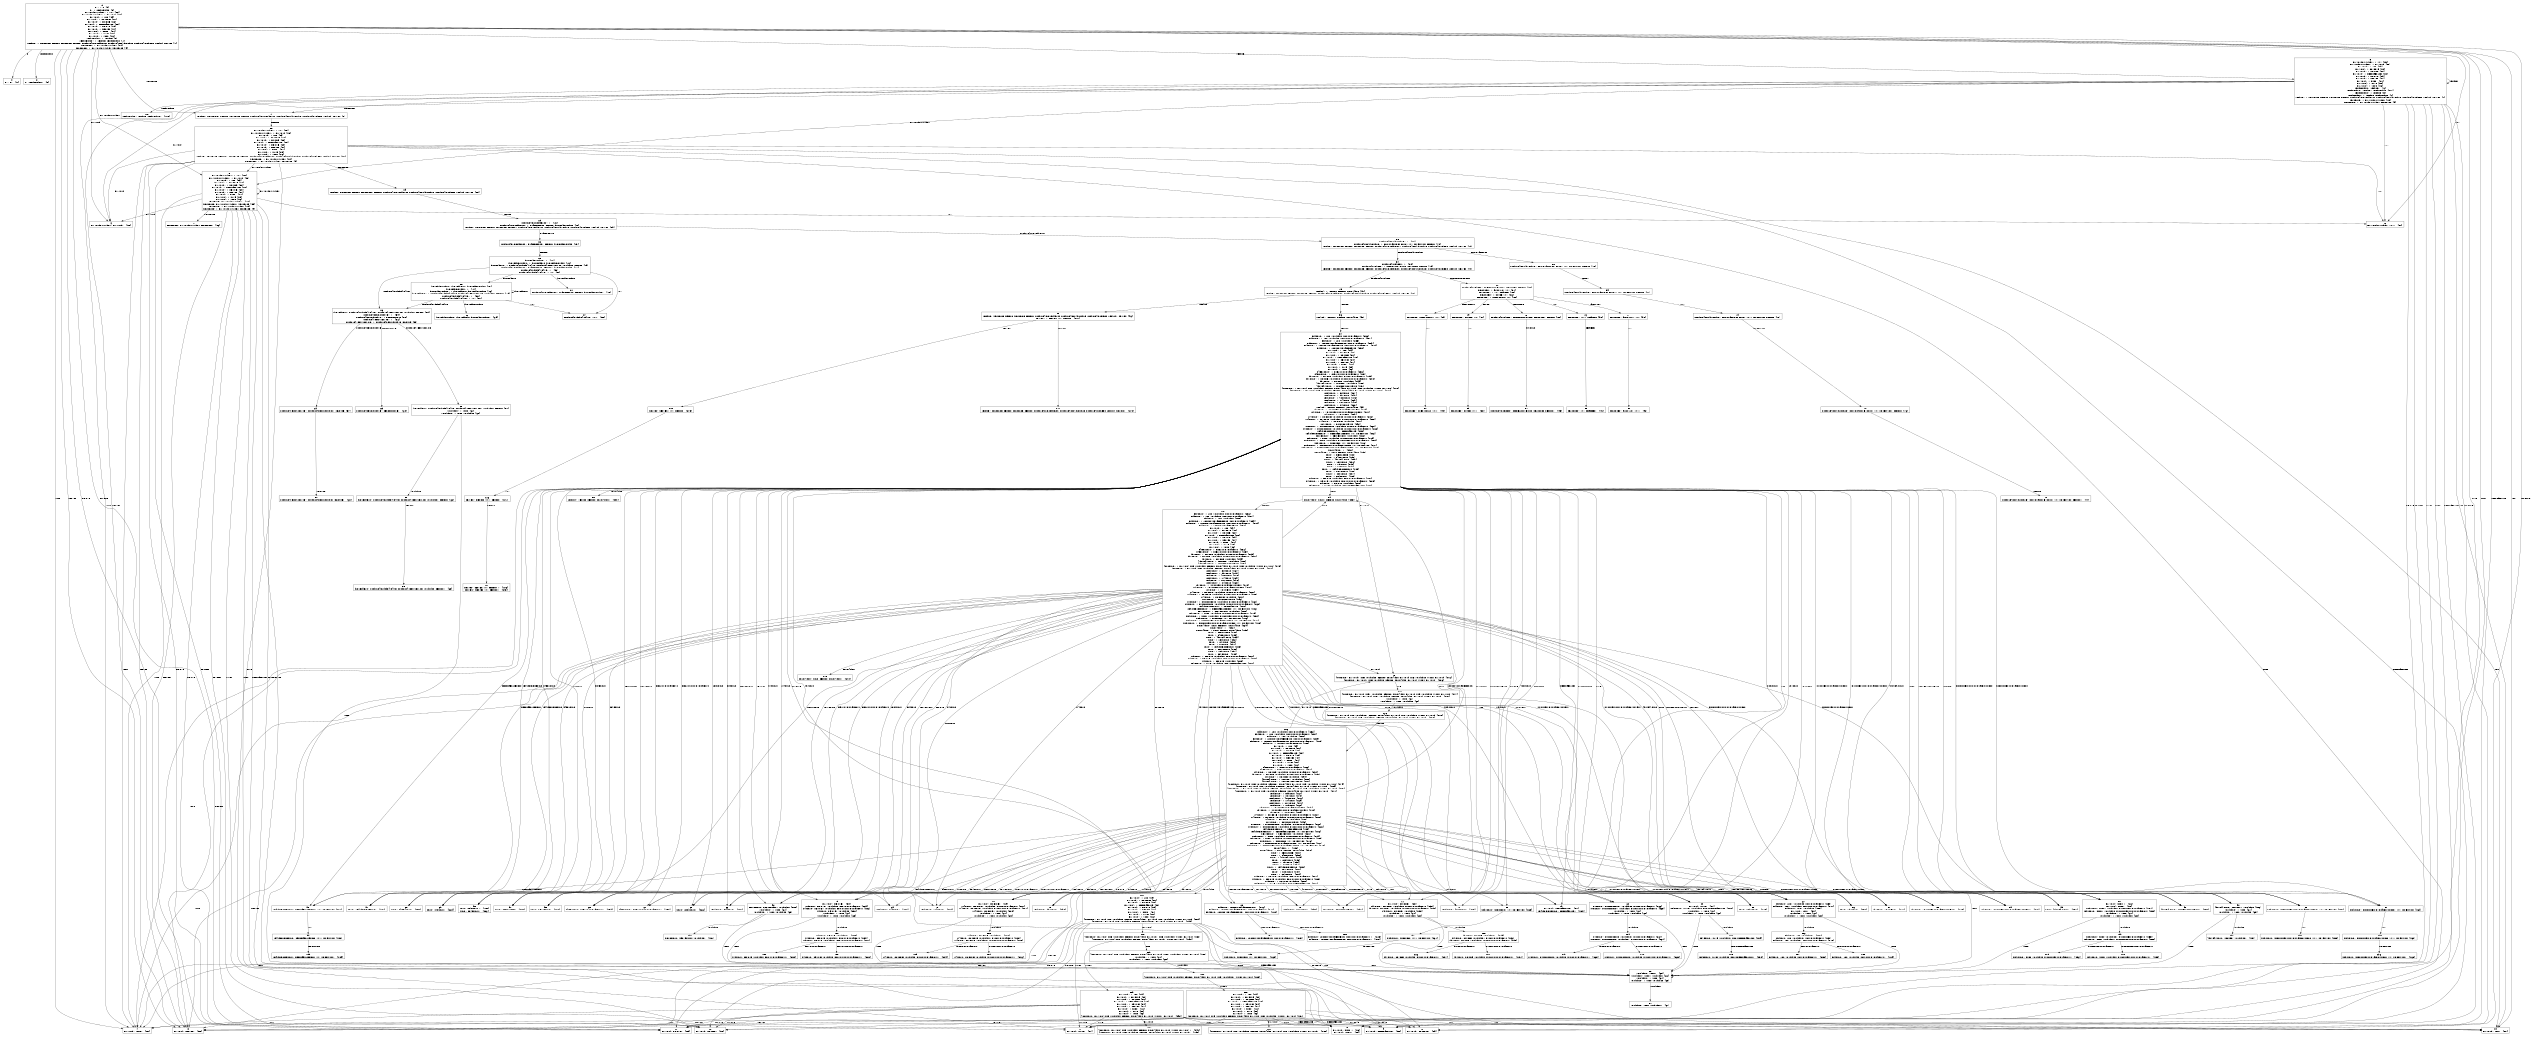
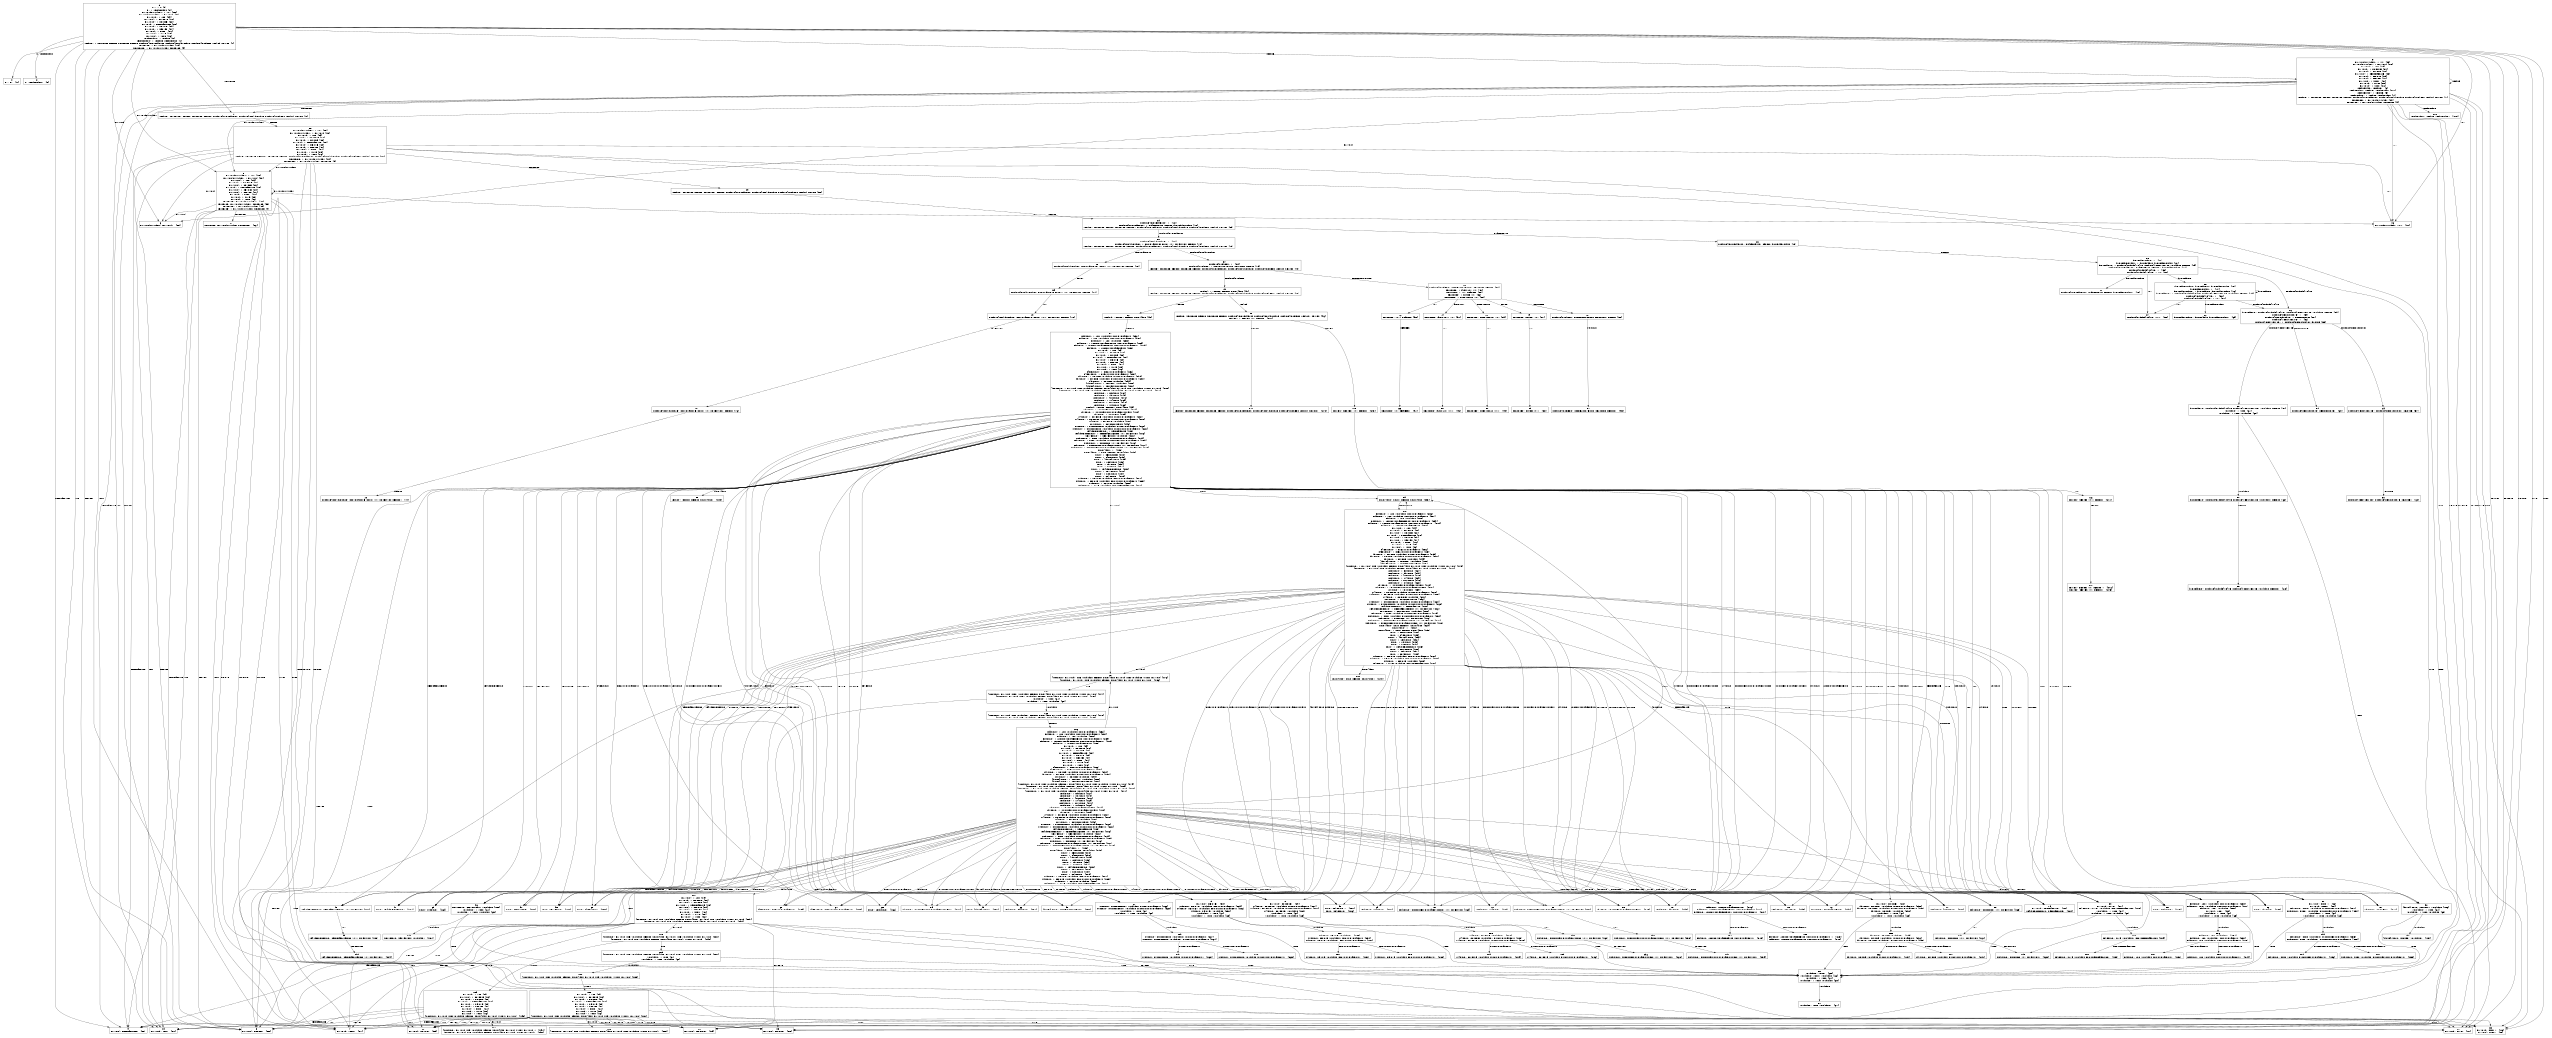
(542, 516) -> (600, 492)
none -> (1727, 956)
